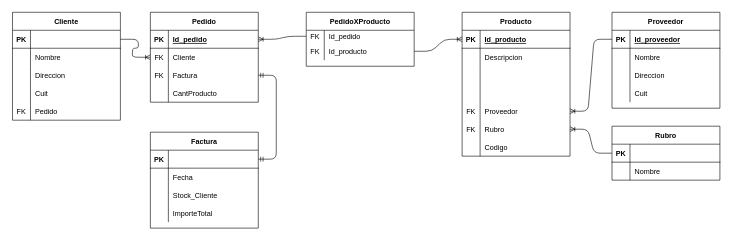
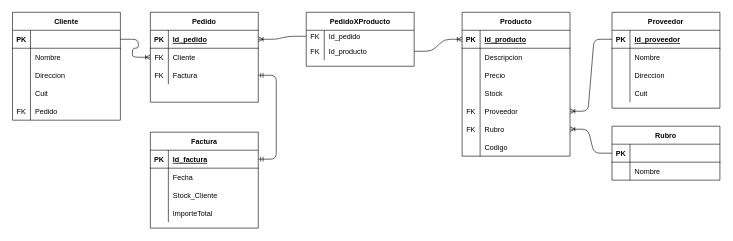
none -> (525, 75)
(213, 93) -> none
none -> (525, 93)
none -> (213, 159)
